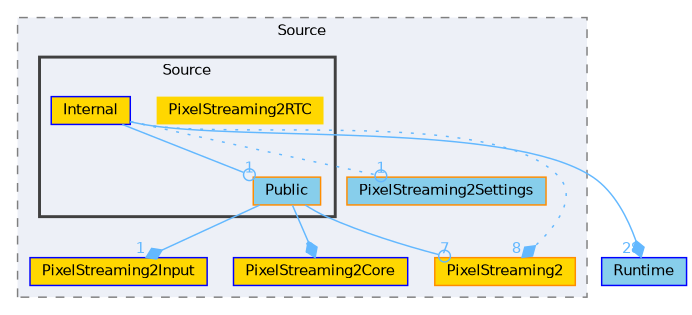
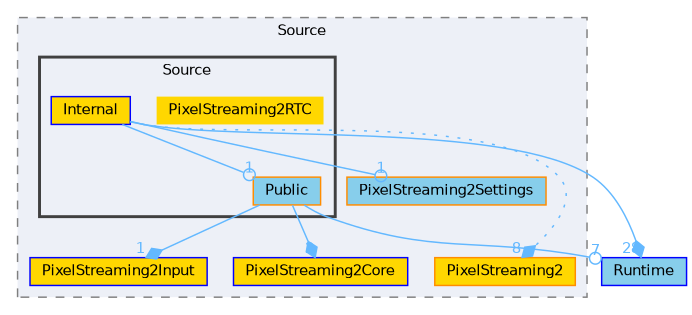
(253, 149) -> (253, 149)
(370, 234) -> (444, 243)
